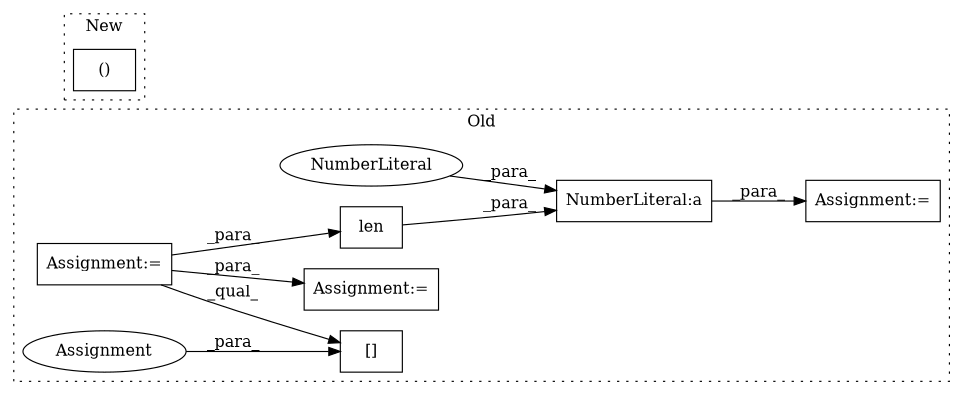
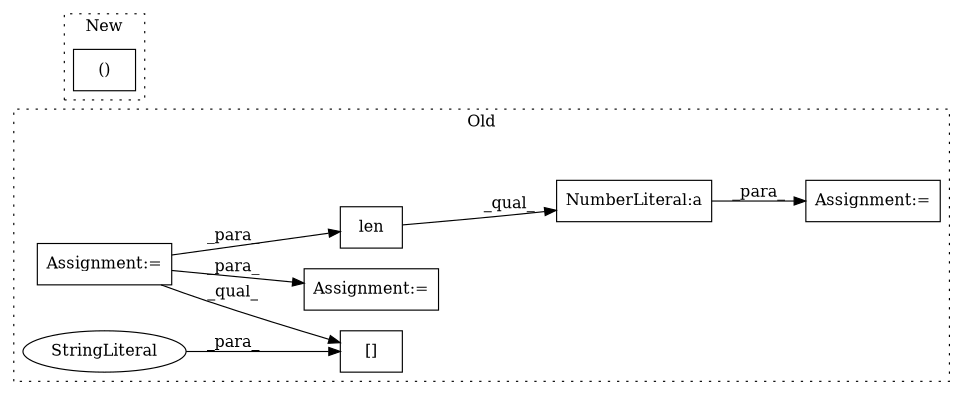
(371, 165) -> none
(510, 204) -> (510, 204)
(105, 351) -> (105, 351)
